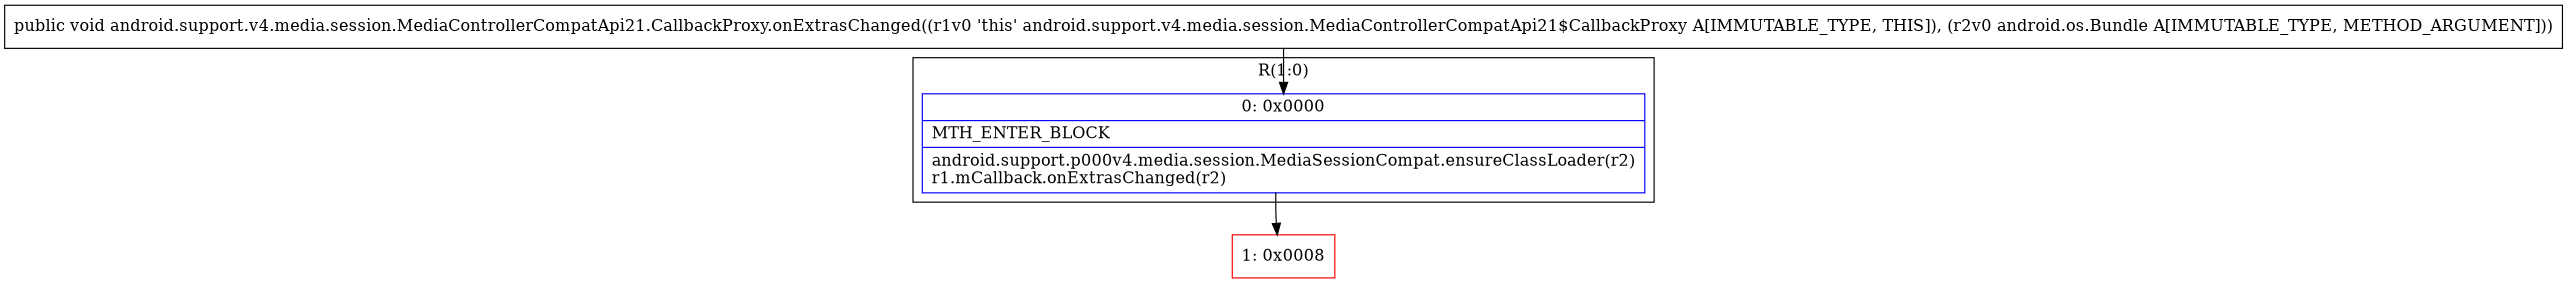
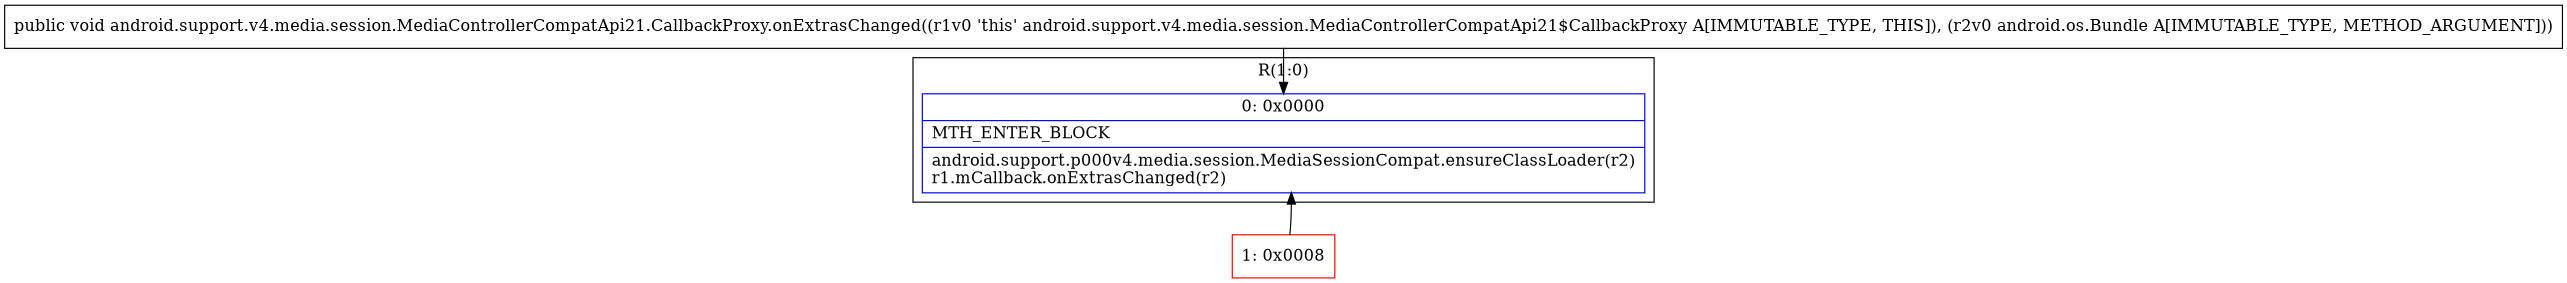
(1276, 209) -> (1291, 220)
